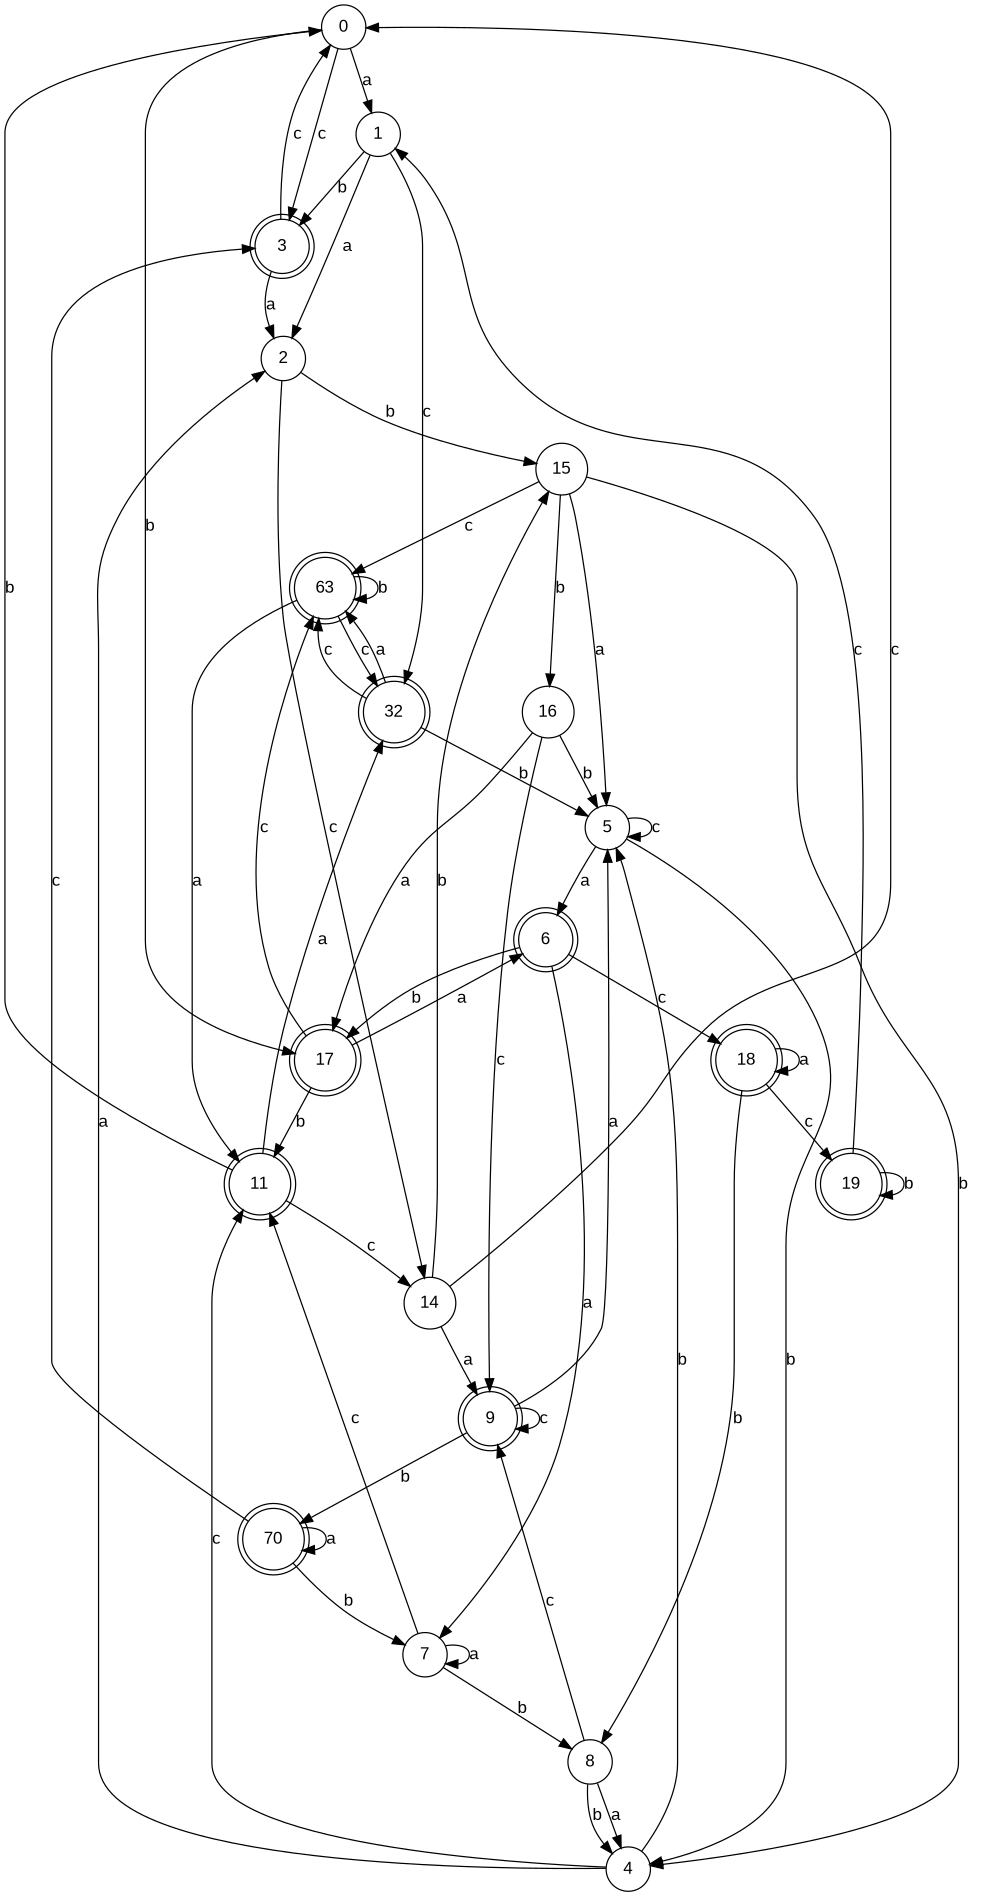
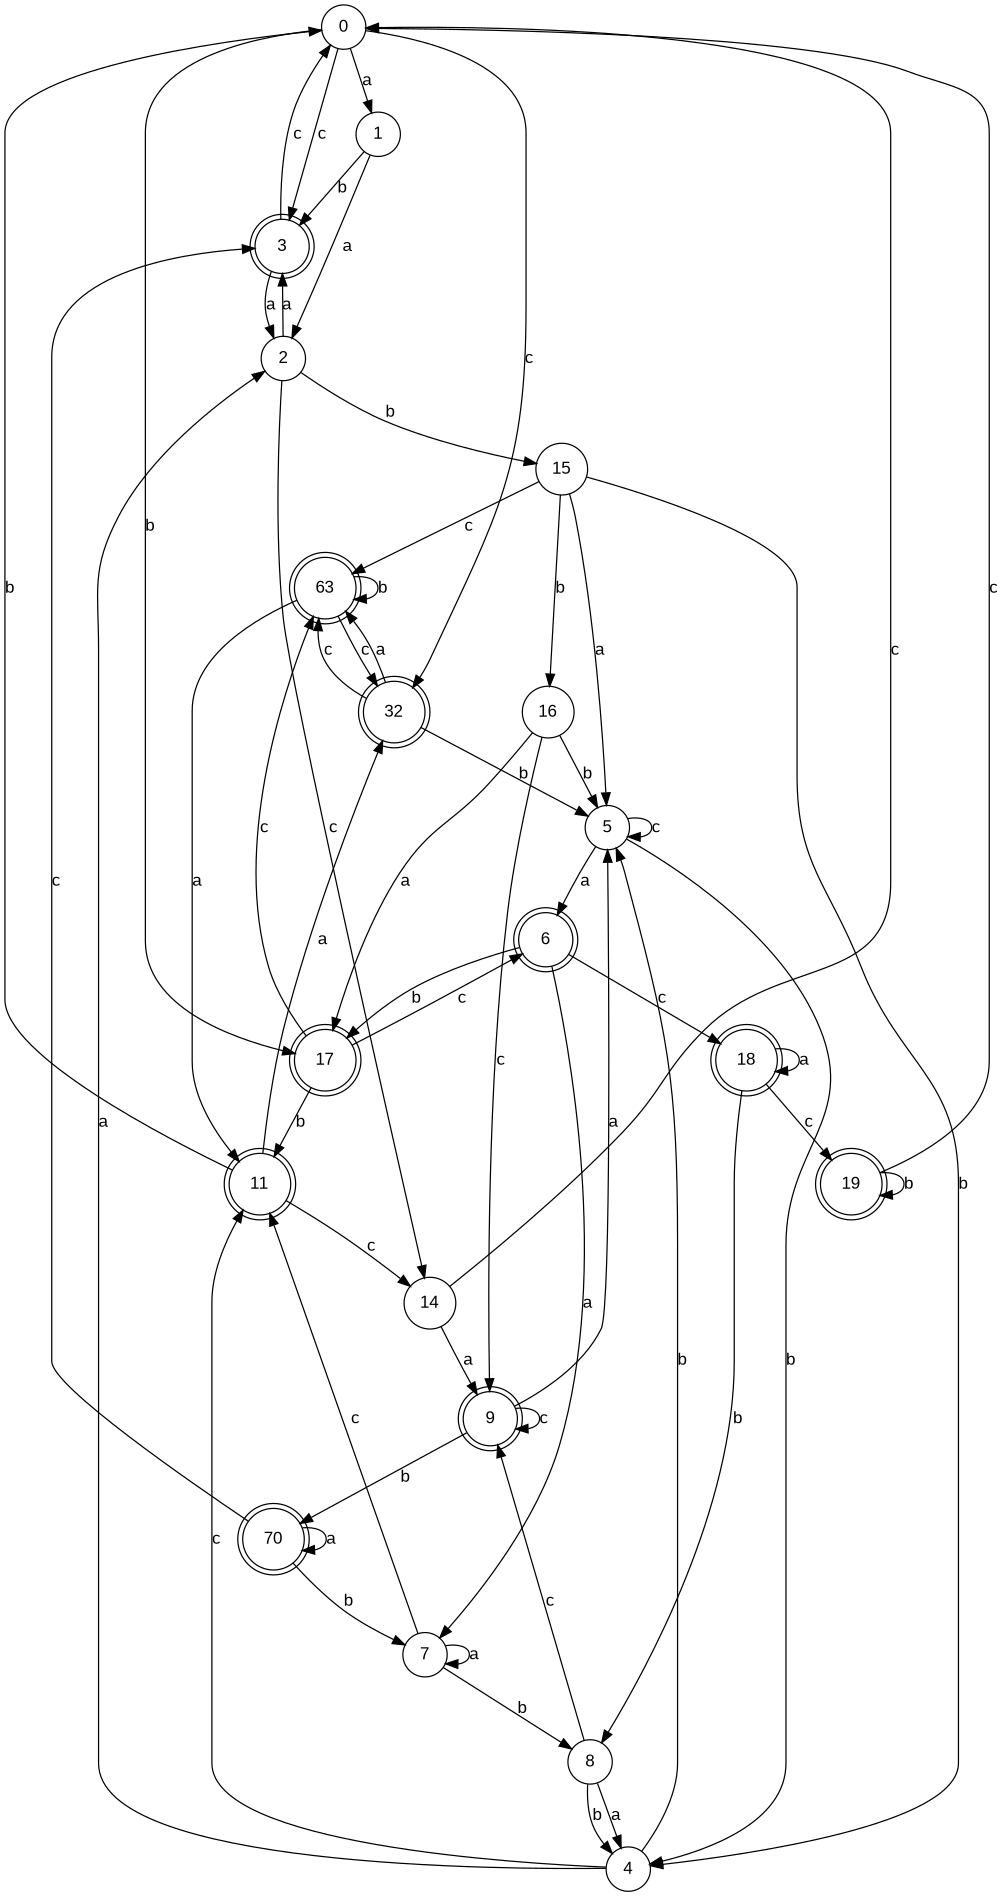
none -> (283, 311)
(423, 410) -> (526, 312)
(826, 541) -> (989, 358)
(437, 880) -> none
(462, 998) -> (462, 998)
